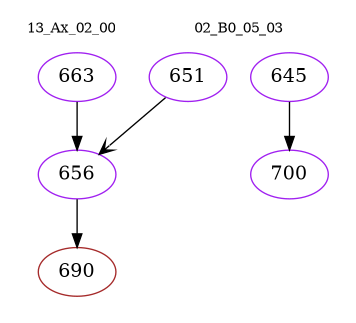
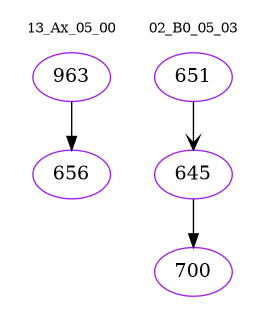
(72, 29) -> (72, 29)
(77, 77) -> (72, 77)
(147, 113) -> (193, 119)
(77, 272) -> none
